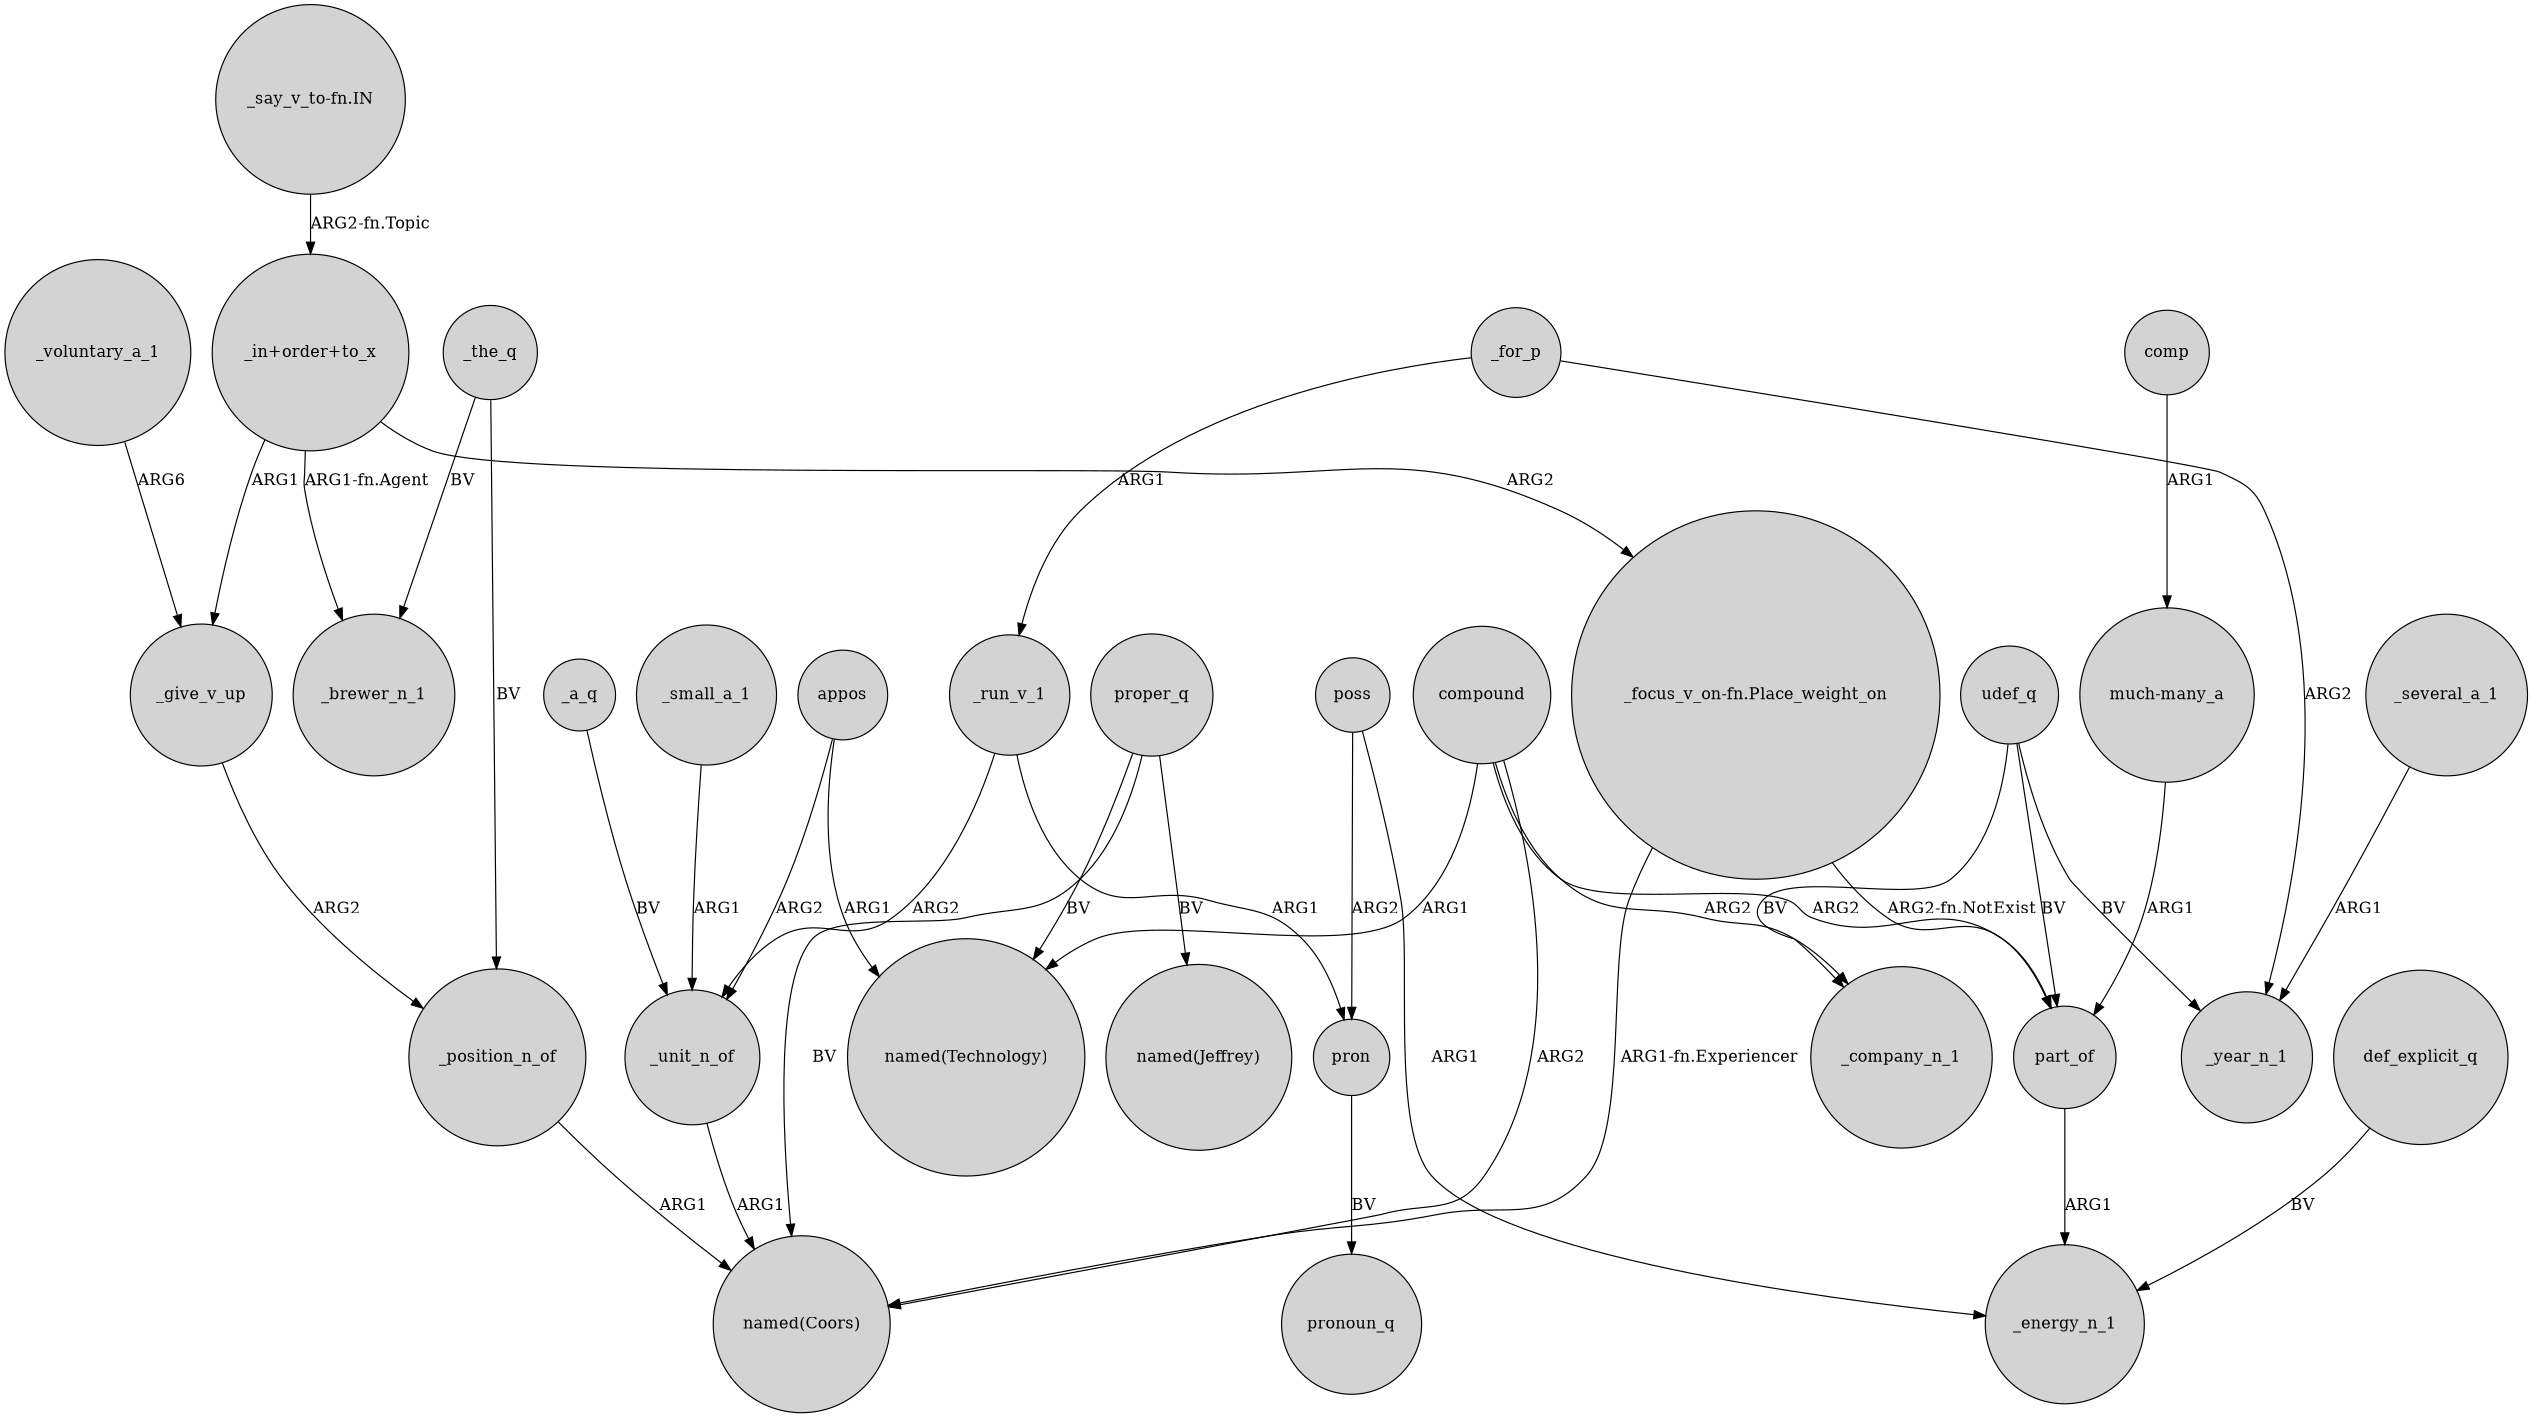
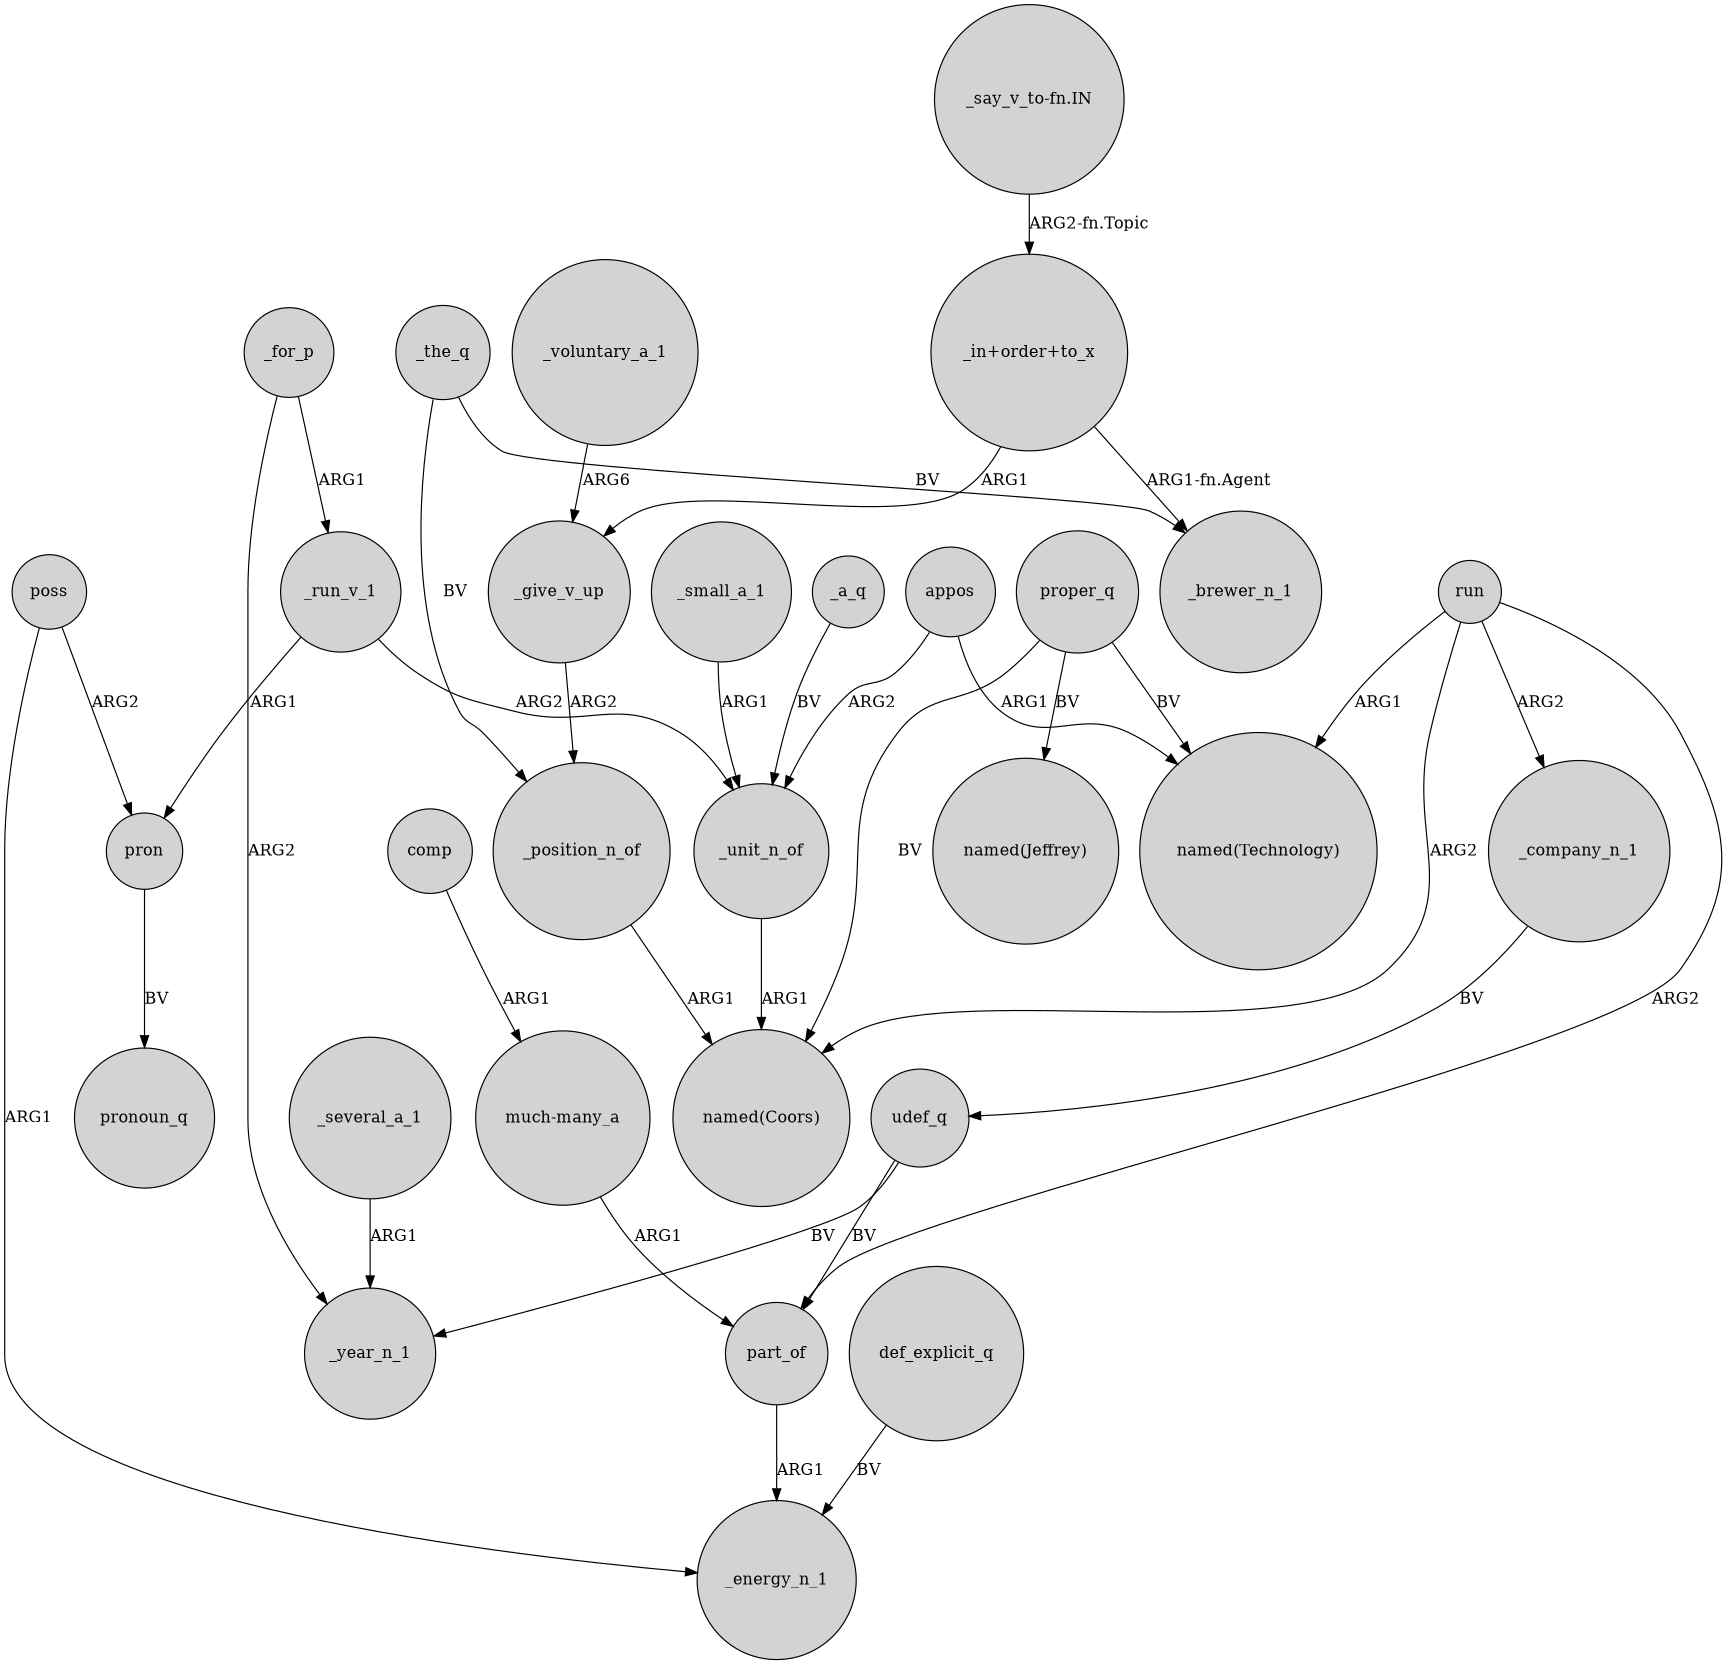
(1482, 695) -> (1470, 592)
(1756, 695) -> none
(1872, 889) -> (1274, 1072)
